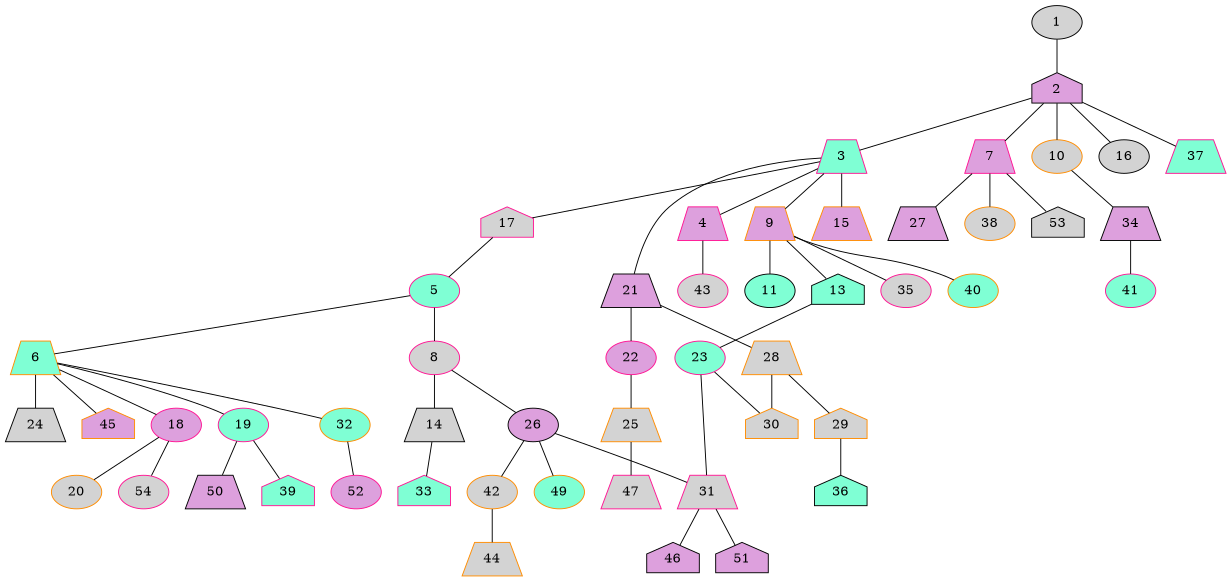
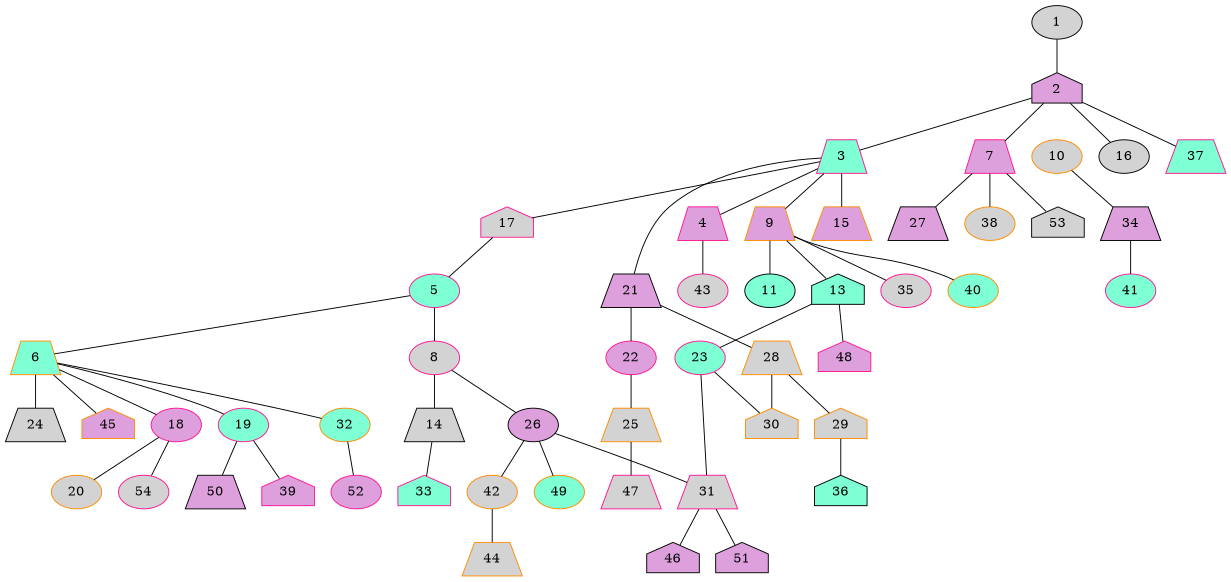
(1057, 122) -> none
none -> (845, 358)
(288, 492) -> (288, 492)
